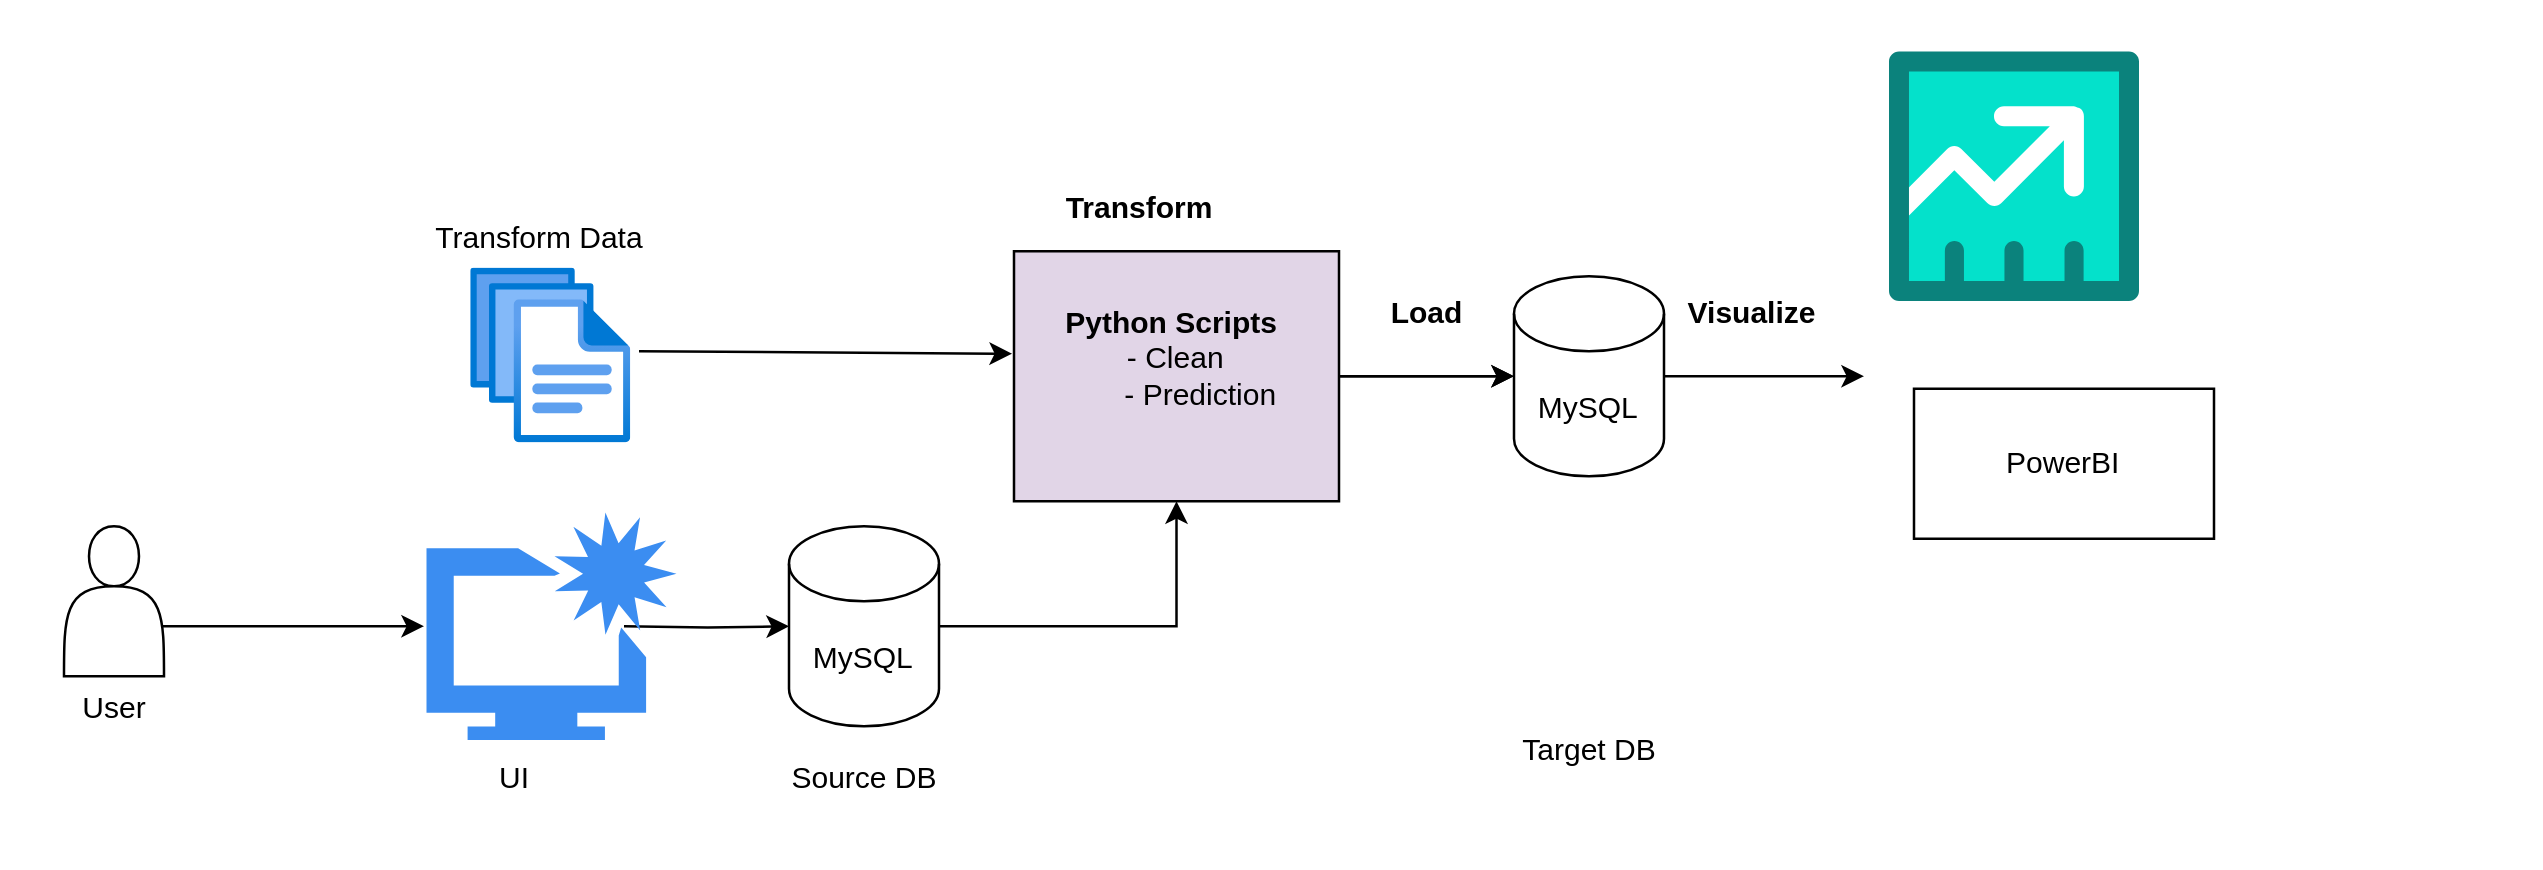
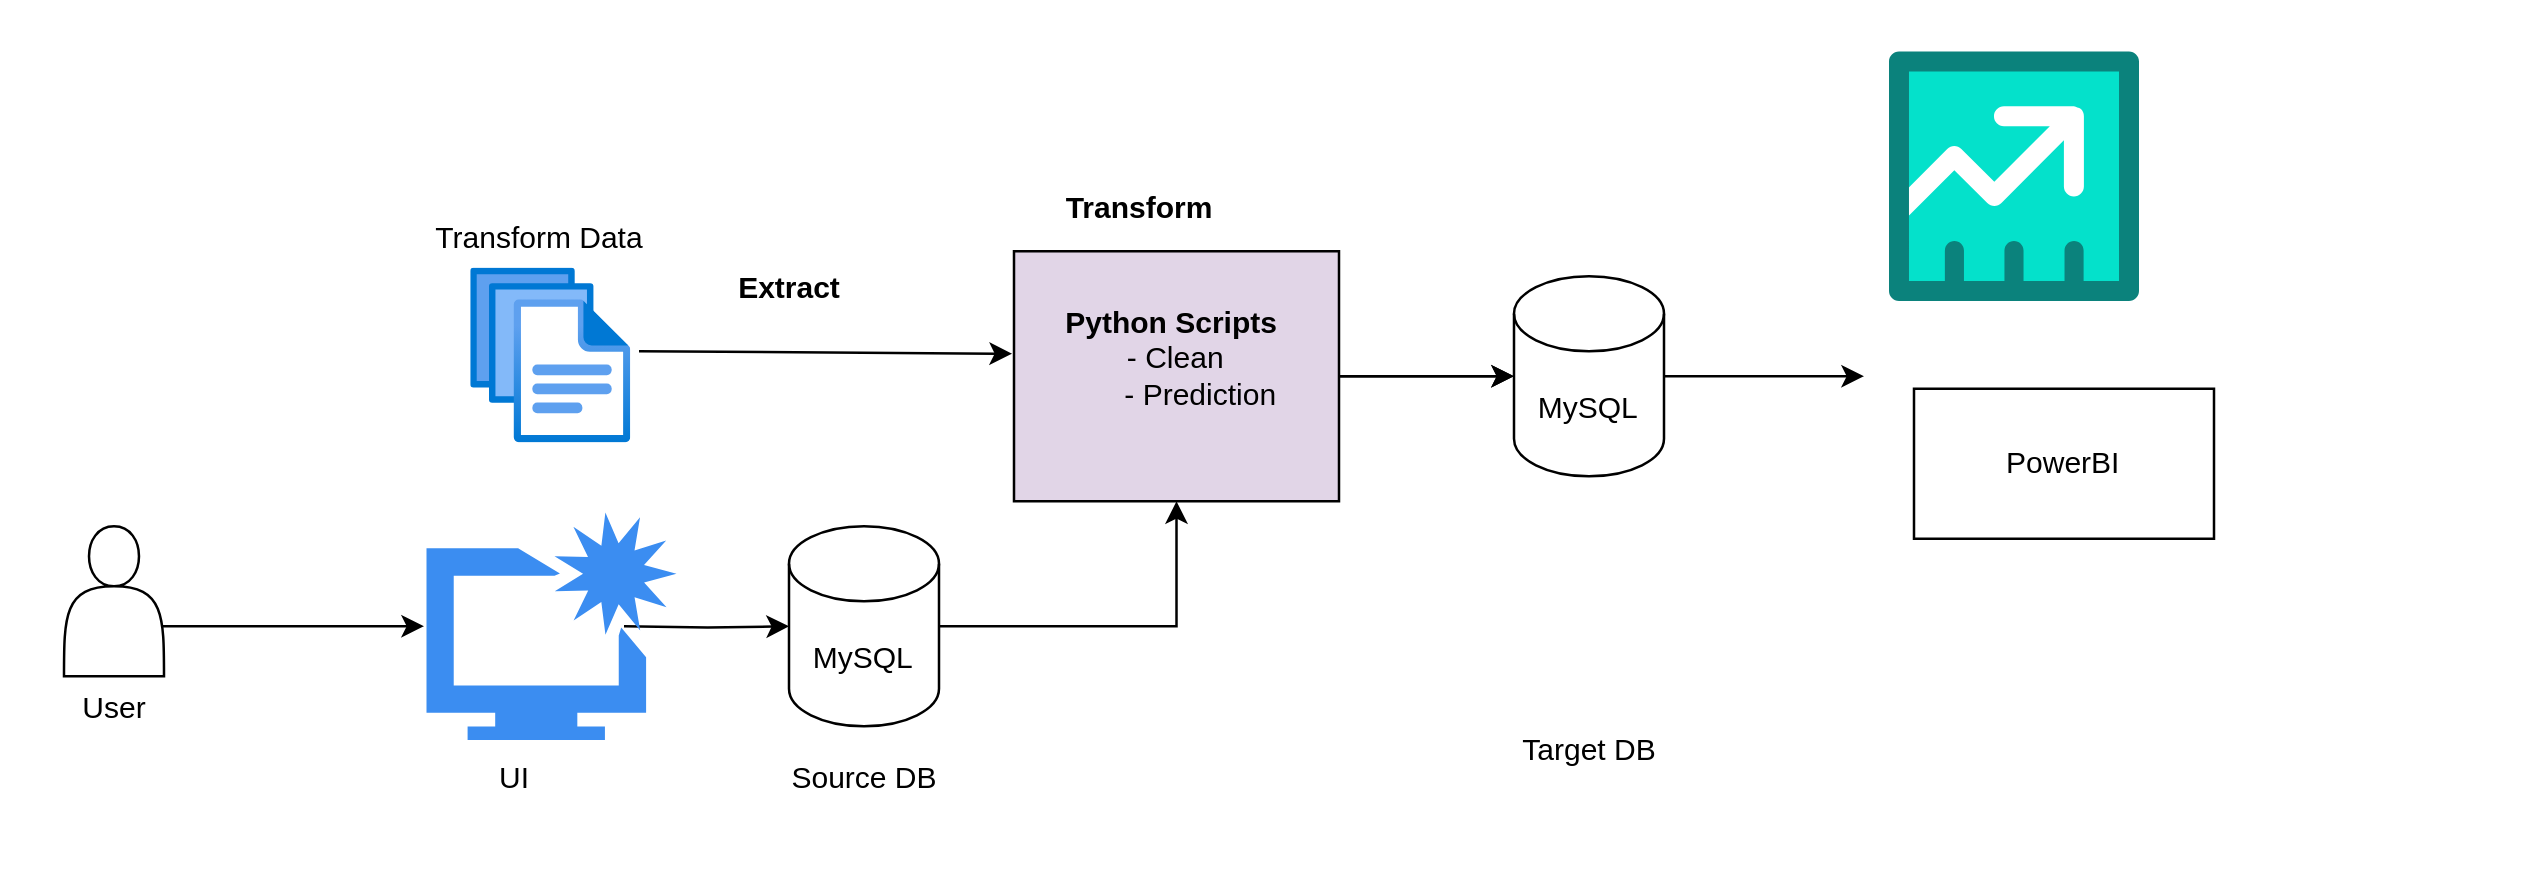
none -> (789, 289)
(1426, 314) -> none
(1751, 314) -> none
